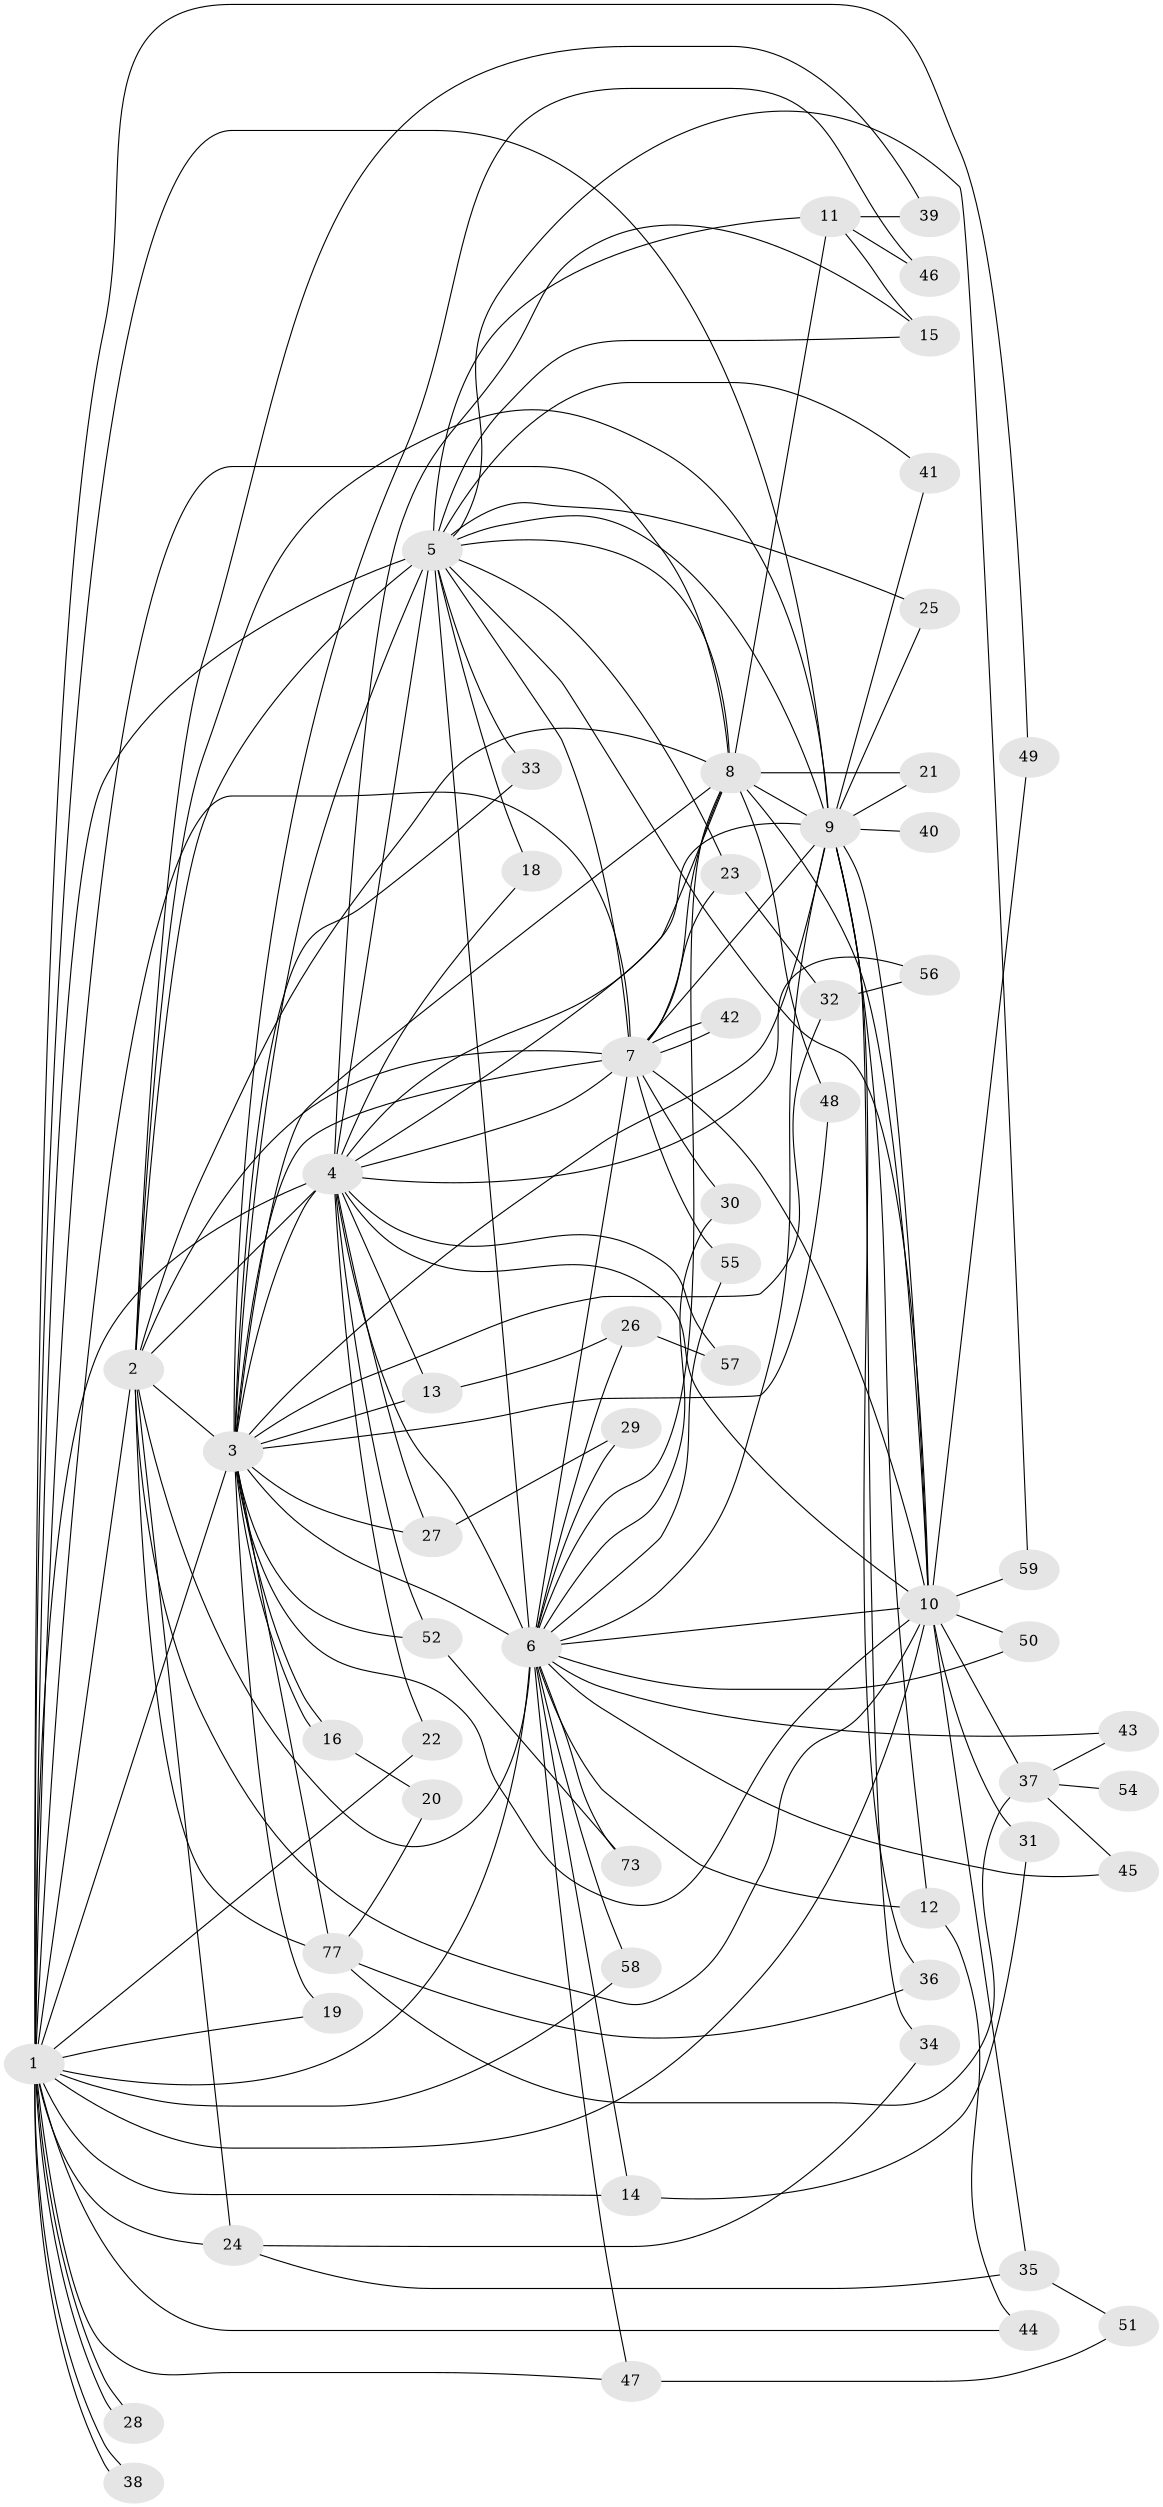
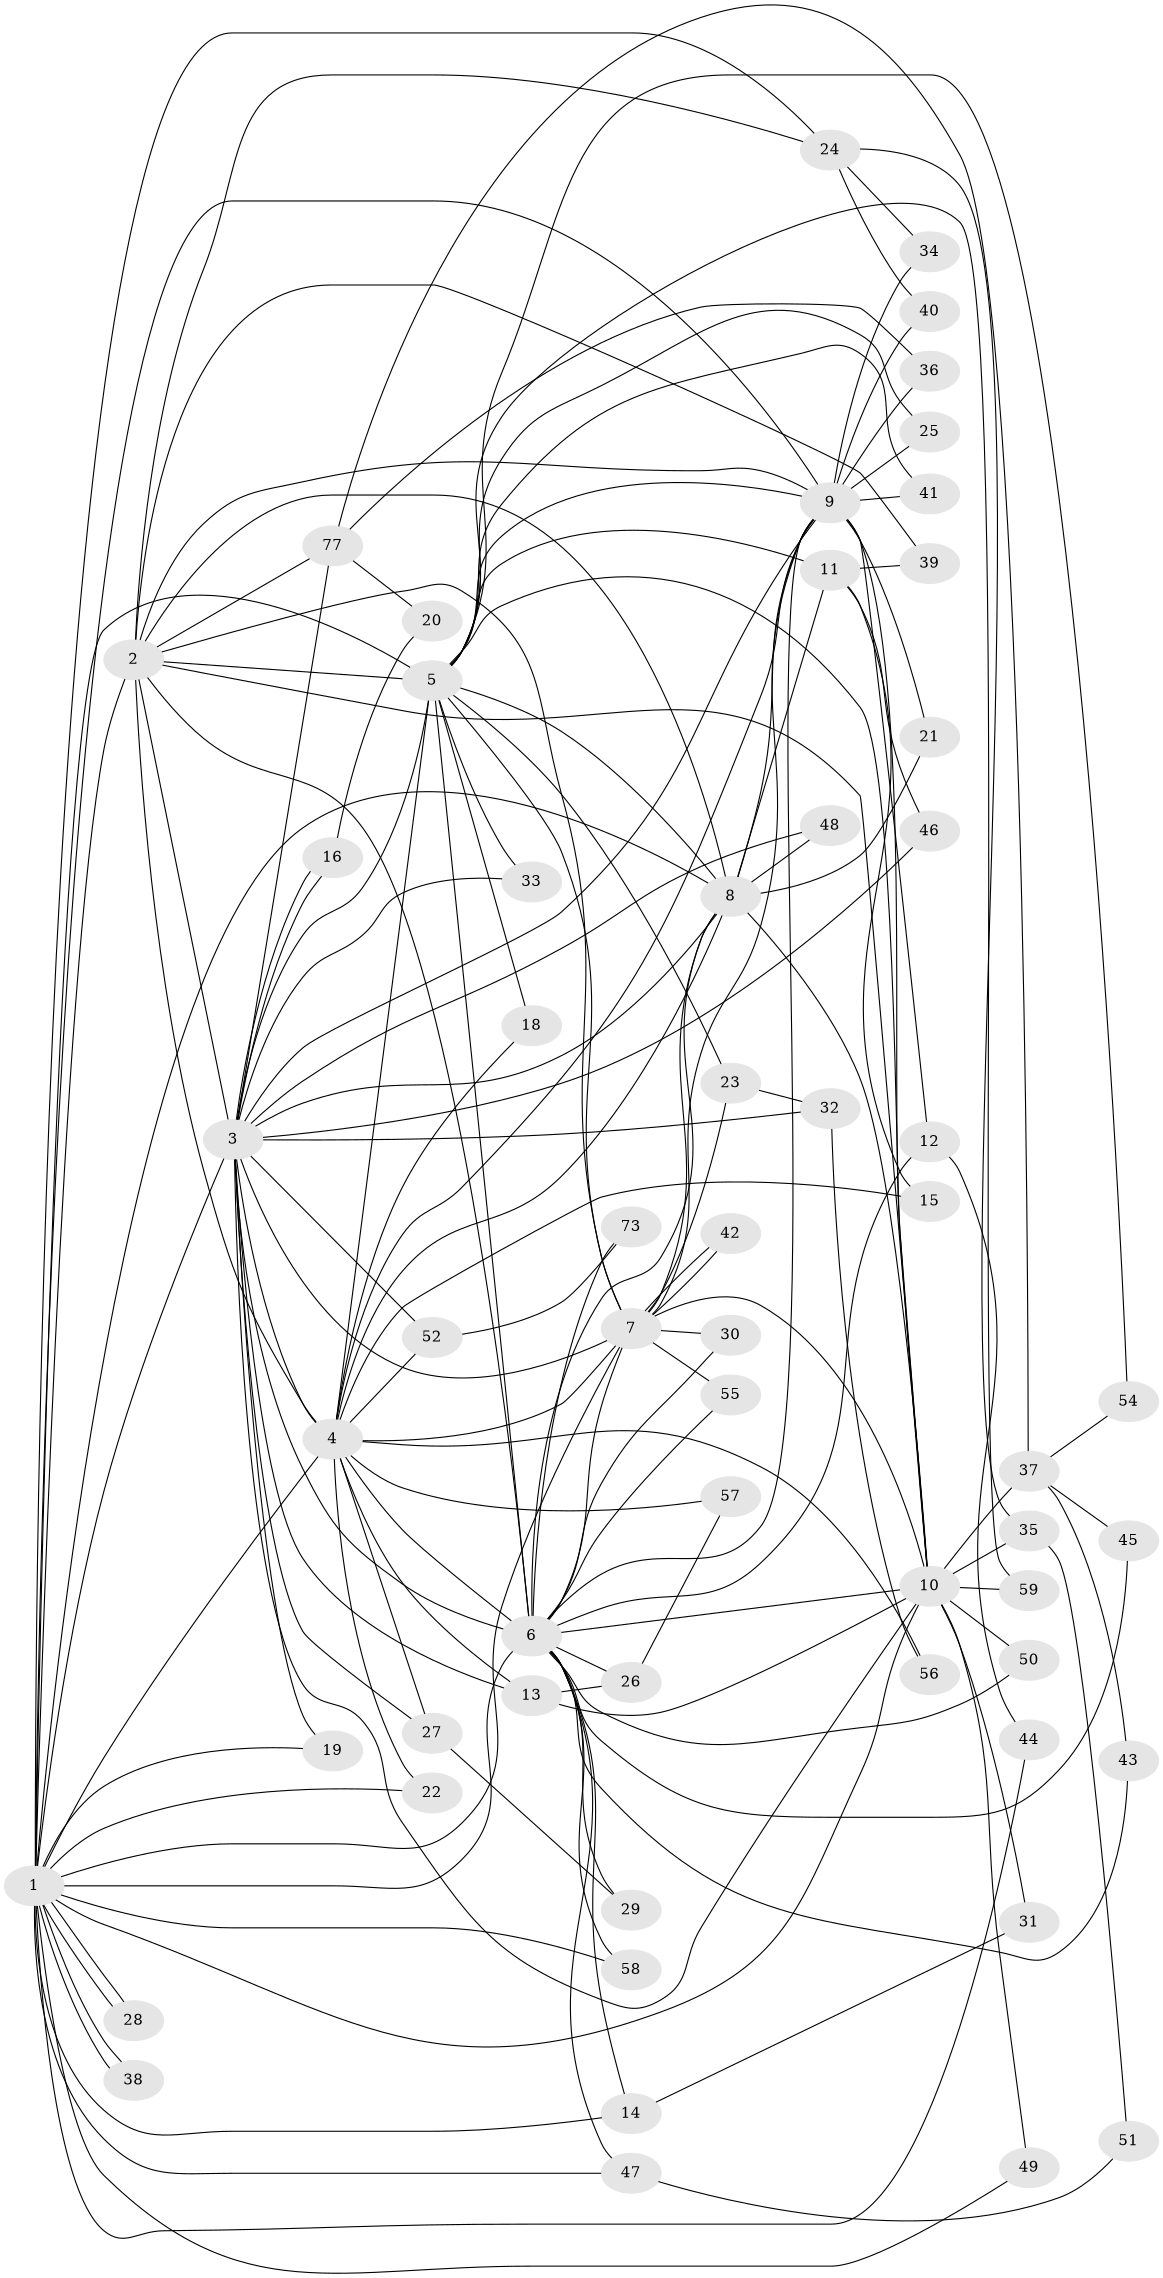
none -> (871, 235)
(620, 341) -> (1020, 262)
(648, 1288) -> (739, 1682)
